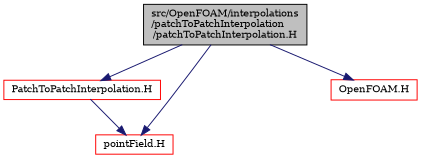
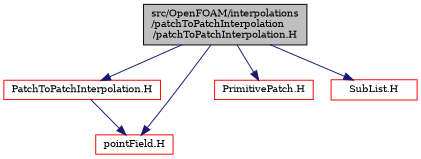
none -> (264, 90)
(374, 90) -> (374, 90)
